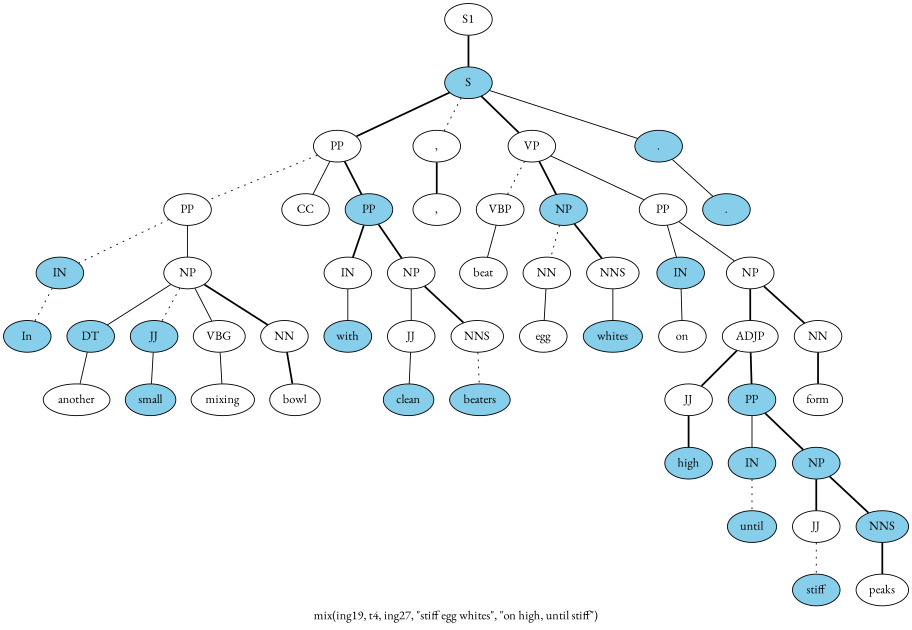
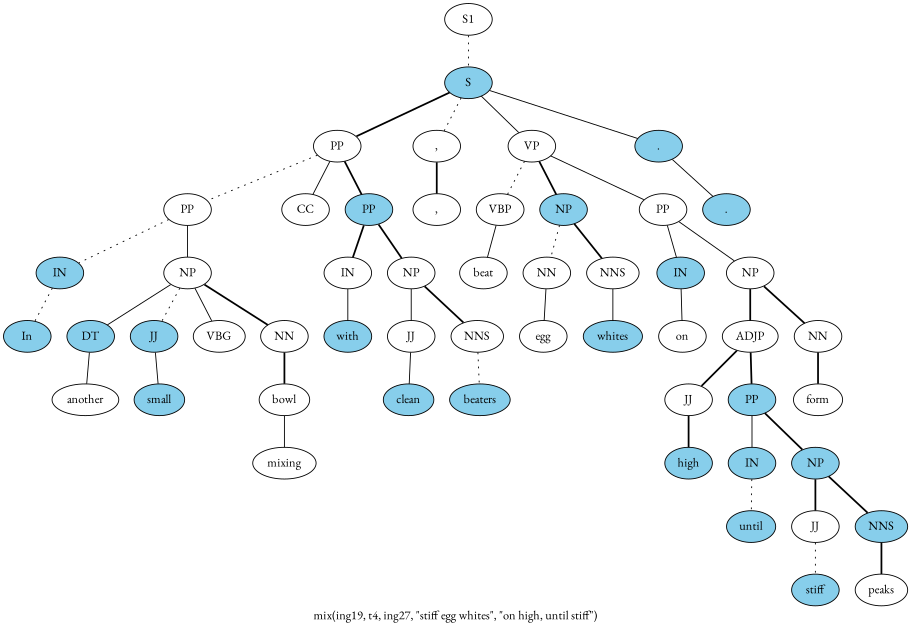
(468, 51) -> (468, 51)
(500, 114) -> (500, 114)
(221, 368) -> (284, 432)
